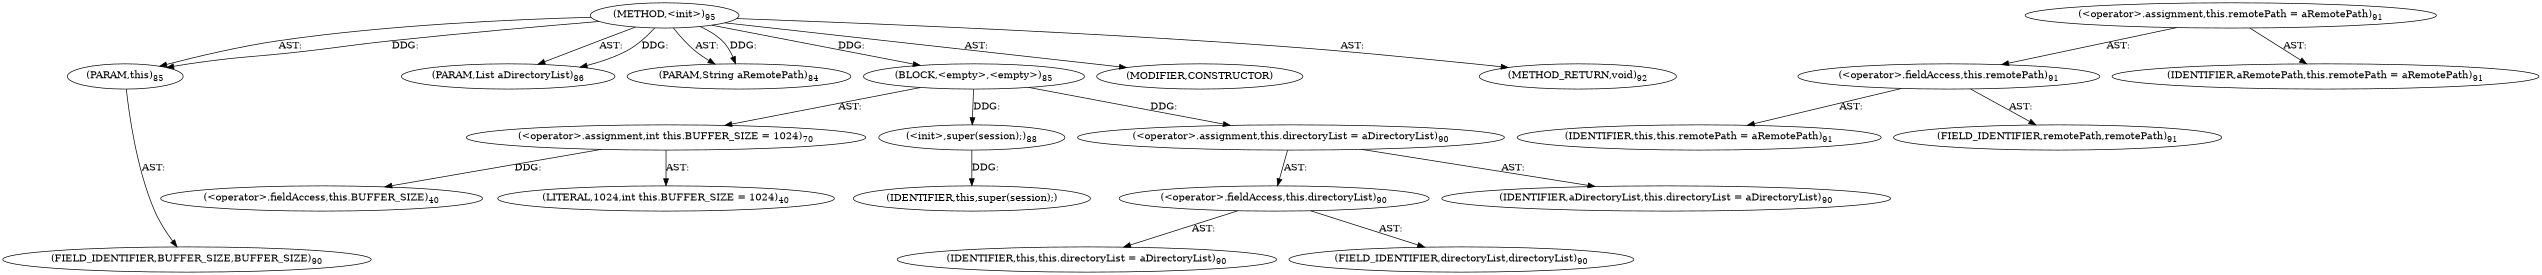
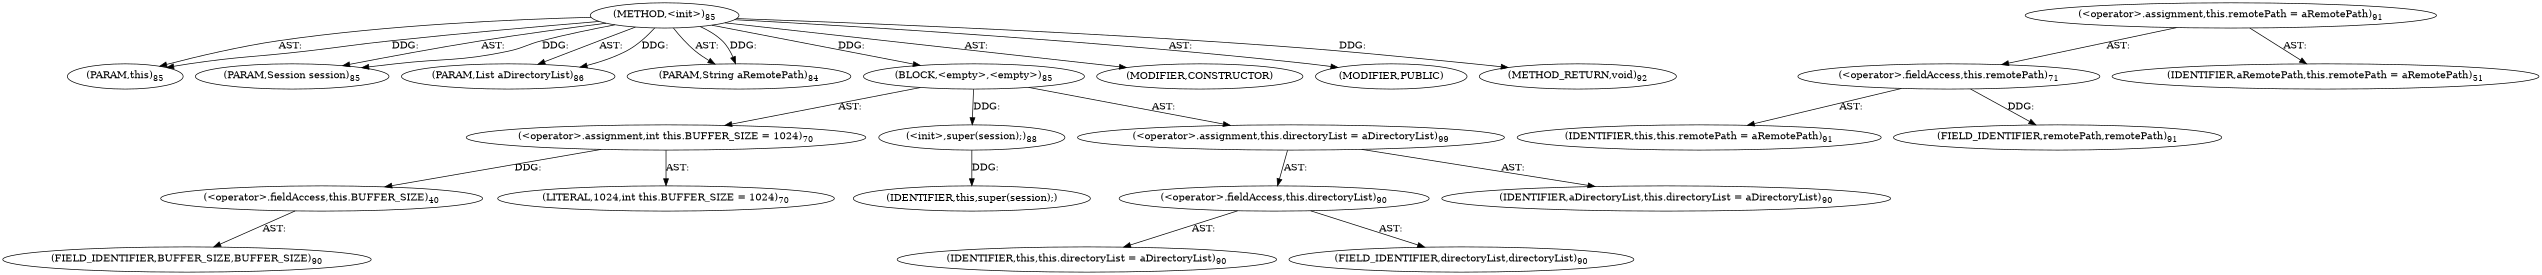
(711, 14) -> (711, 14)
(1354, 46) -> (1354, 46)
(2054, 75) -> (2054, 75)
(2478, 75) -> (2478, 75)
none -> (292, 76)
none -> (1391, 76)
(1165, 107) -> (1165, 107)
(2023, 107) -> (2023, 107)
(1444, 136) -> (1444, 136)
(140, 168) -> (258, 228)
(784, 197) -> (784, 197)
